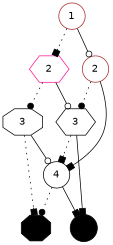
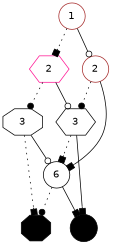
(57, 175) -> (57, 175)
